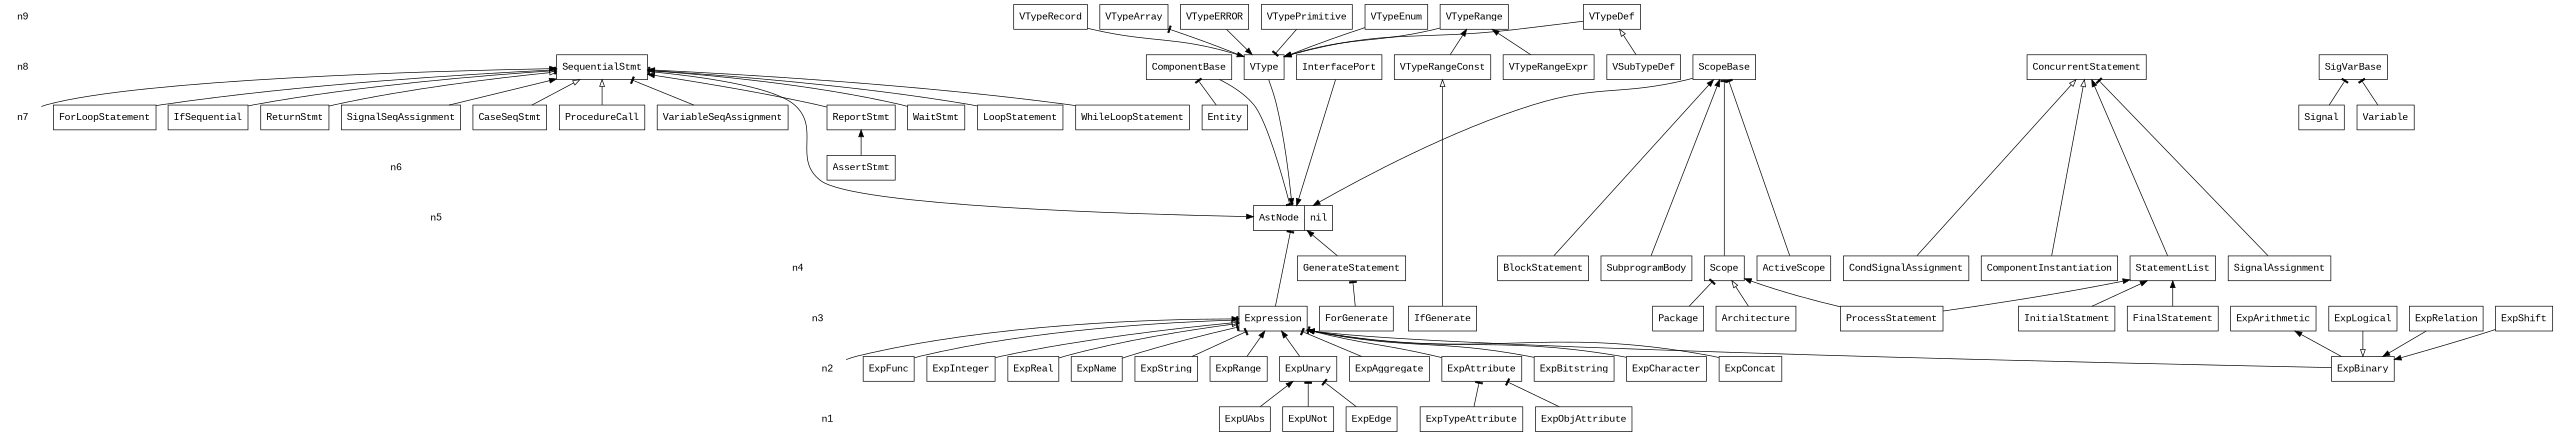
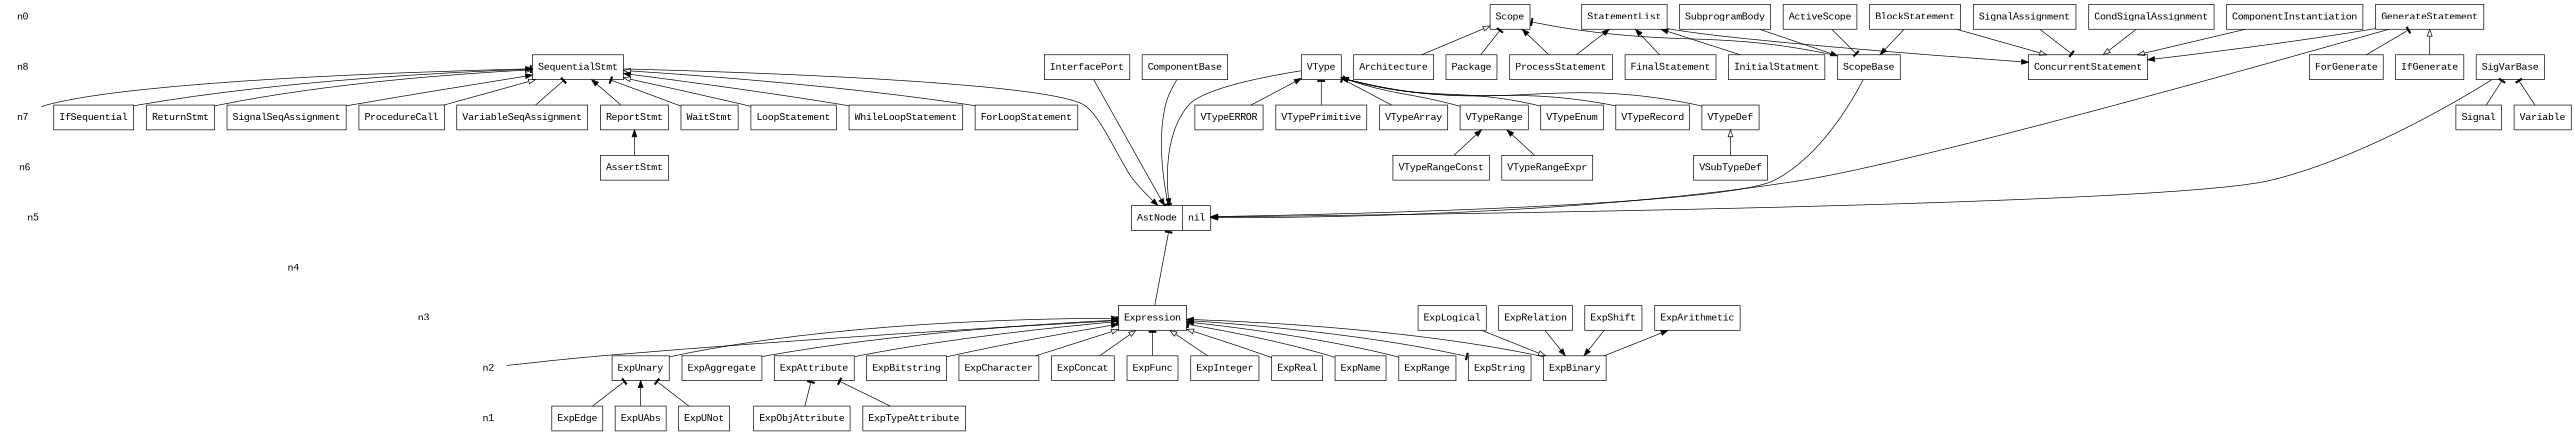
(23, 17) -> (23, 17)
none -> (1998, 41)
(1206, 42) -> (1368, 93)
none -> (2265, 45)
(510, 117) -> none
(1225, 117) -> none
(1724, 169) -> (1670, 38)
(1443, 196) -> (2430, 45)
none -> (1867, 205)
(1218, 345) -> (1326, 333)
